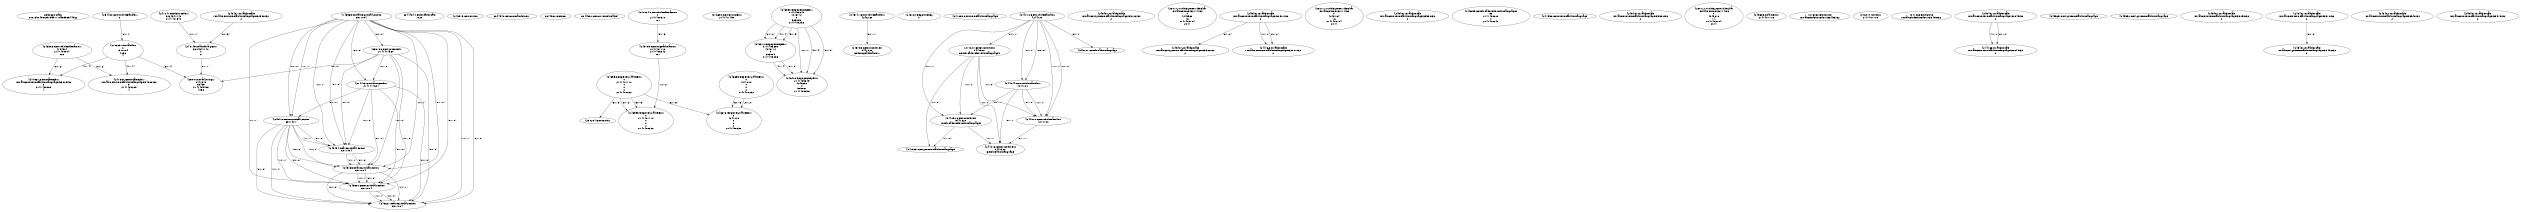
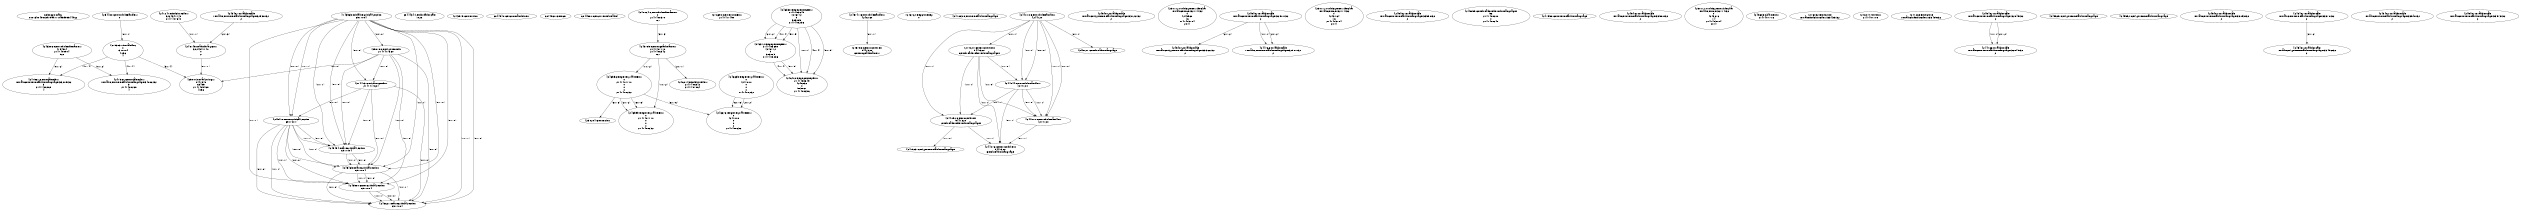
none -> (644, 65)
none -> (693, 85)
(935, 94) -> (1002, 68)
(395, 135) -> none
